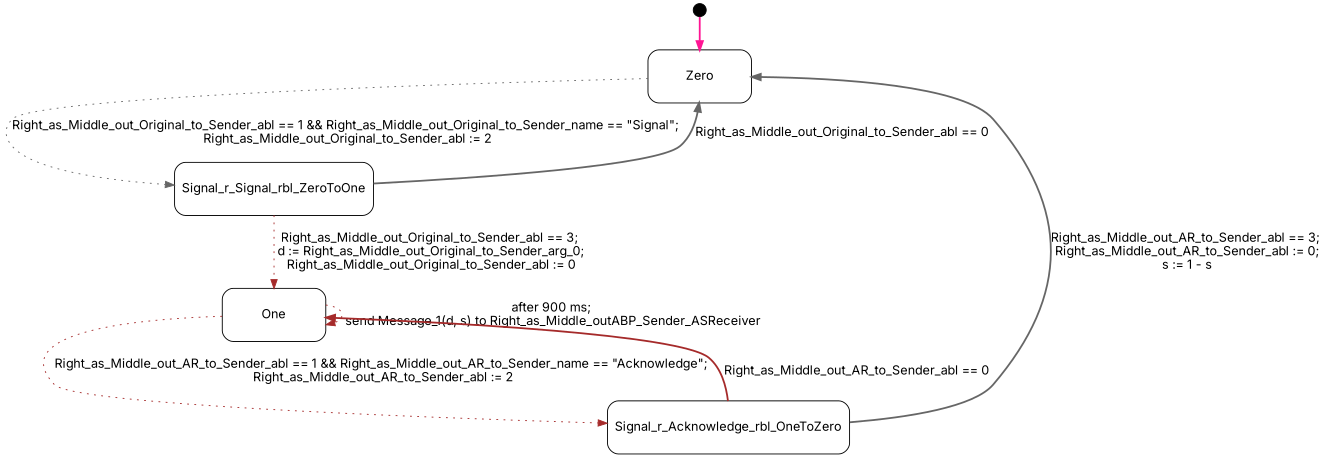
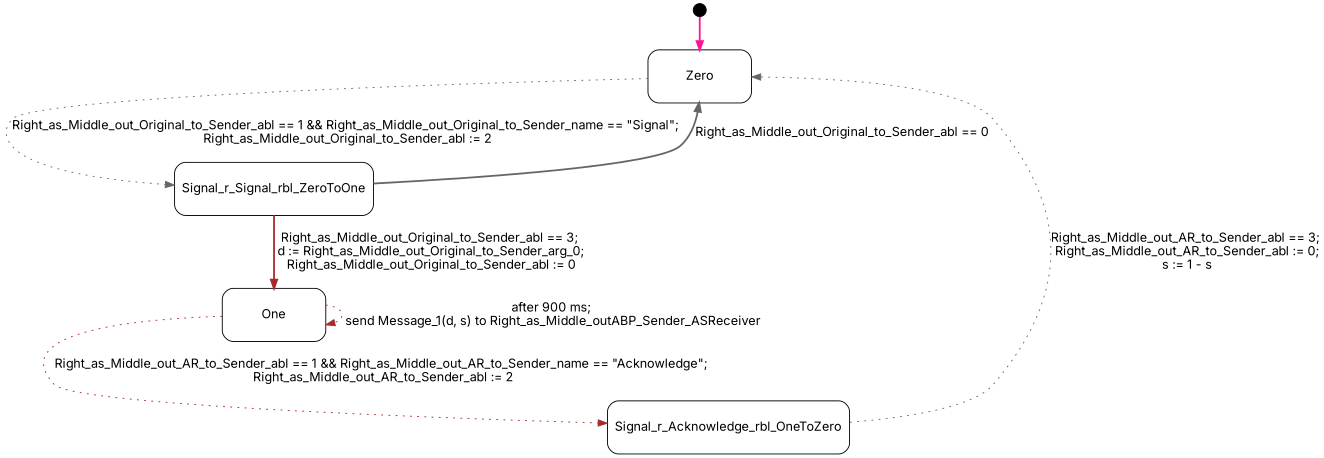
(1044, 208) -> (1044, 208)
(274, 247) -> (274, 247)
(548, 330) -> none
